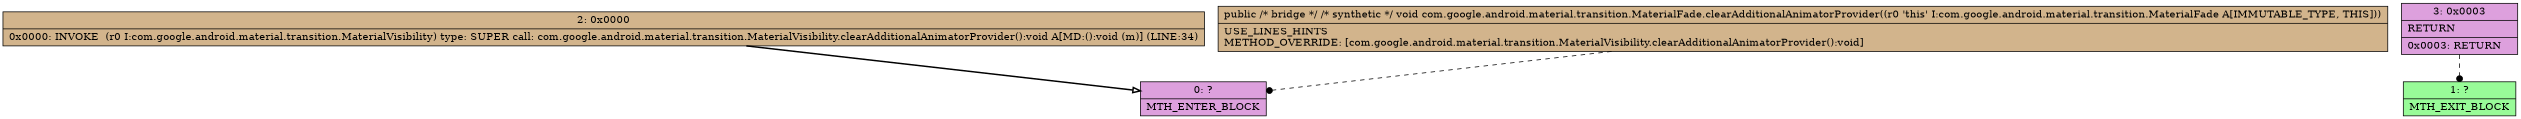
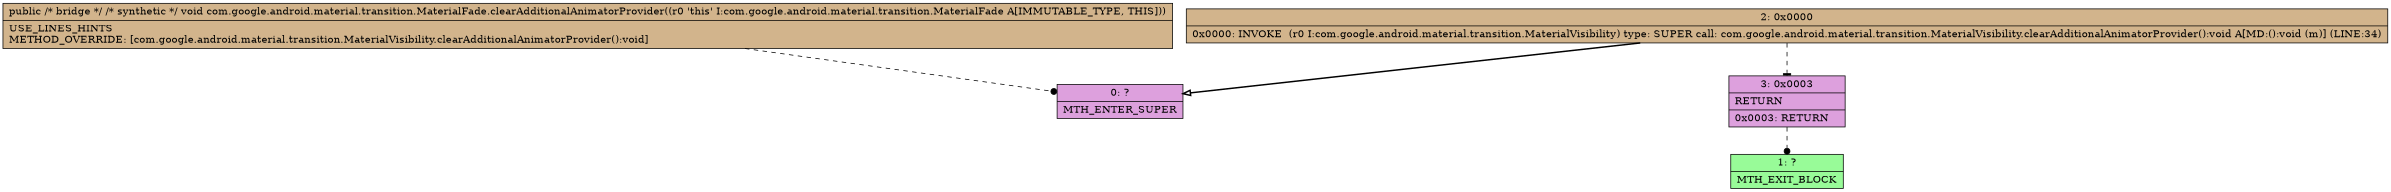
none -> (1787, 58)
(1203, 107) -> (1120, 110)
